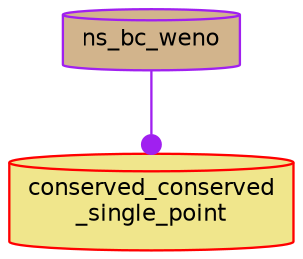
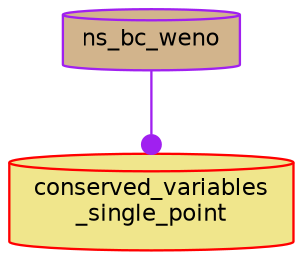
(151, 202) -> (151, 202)
